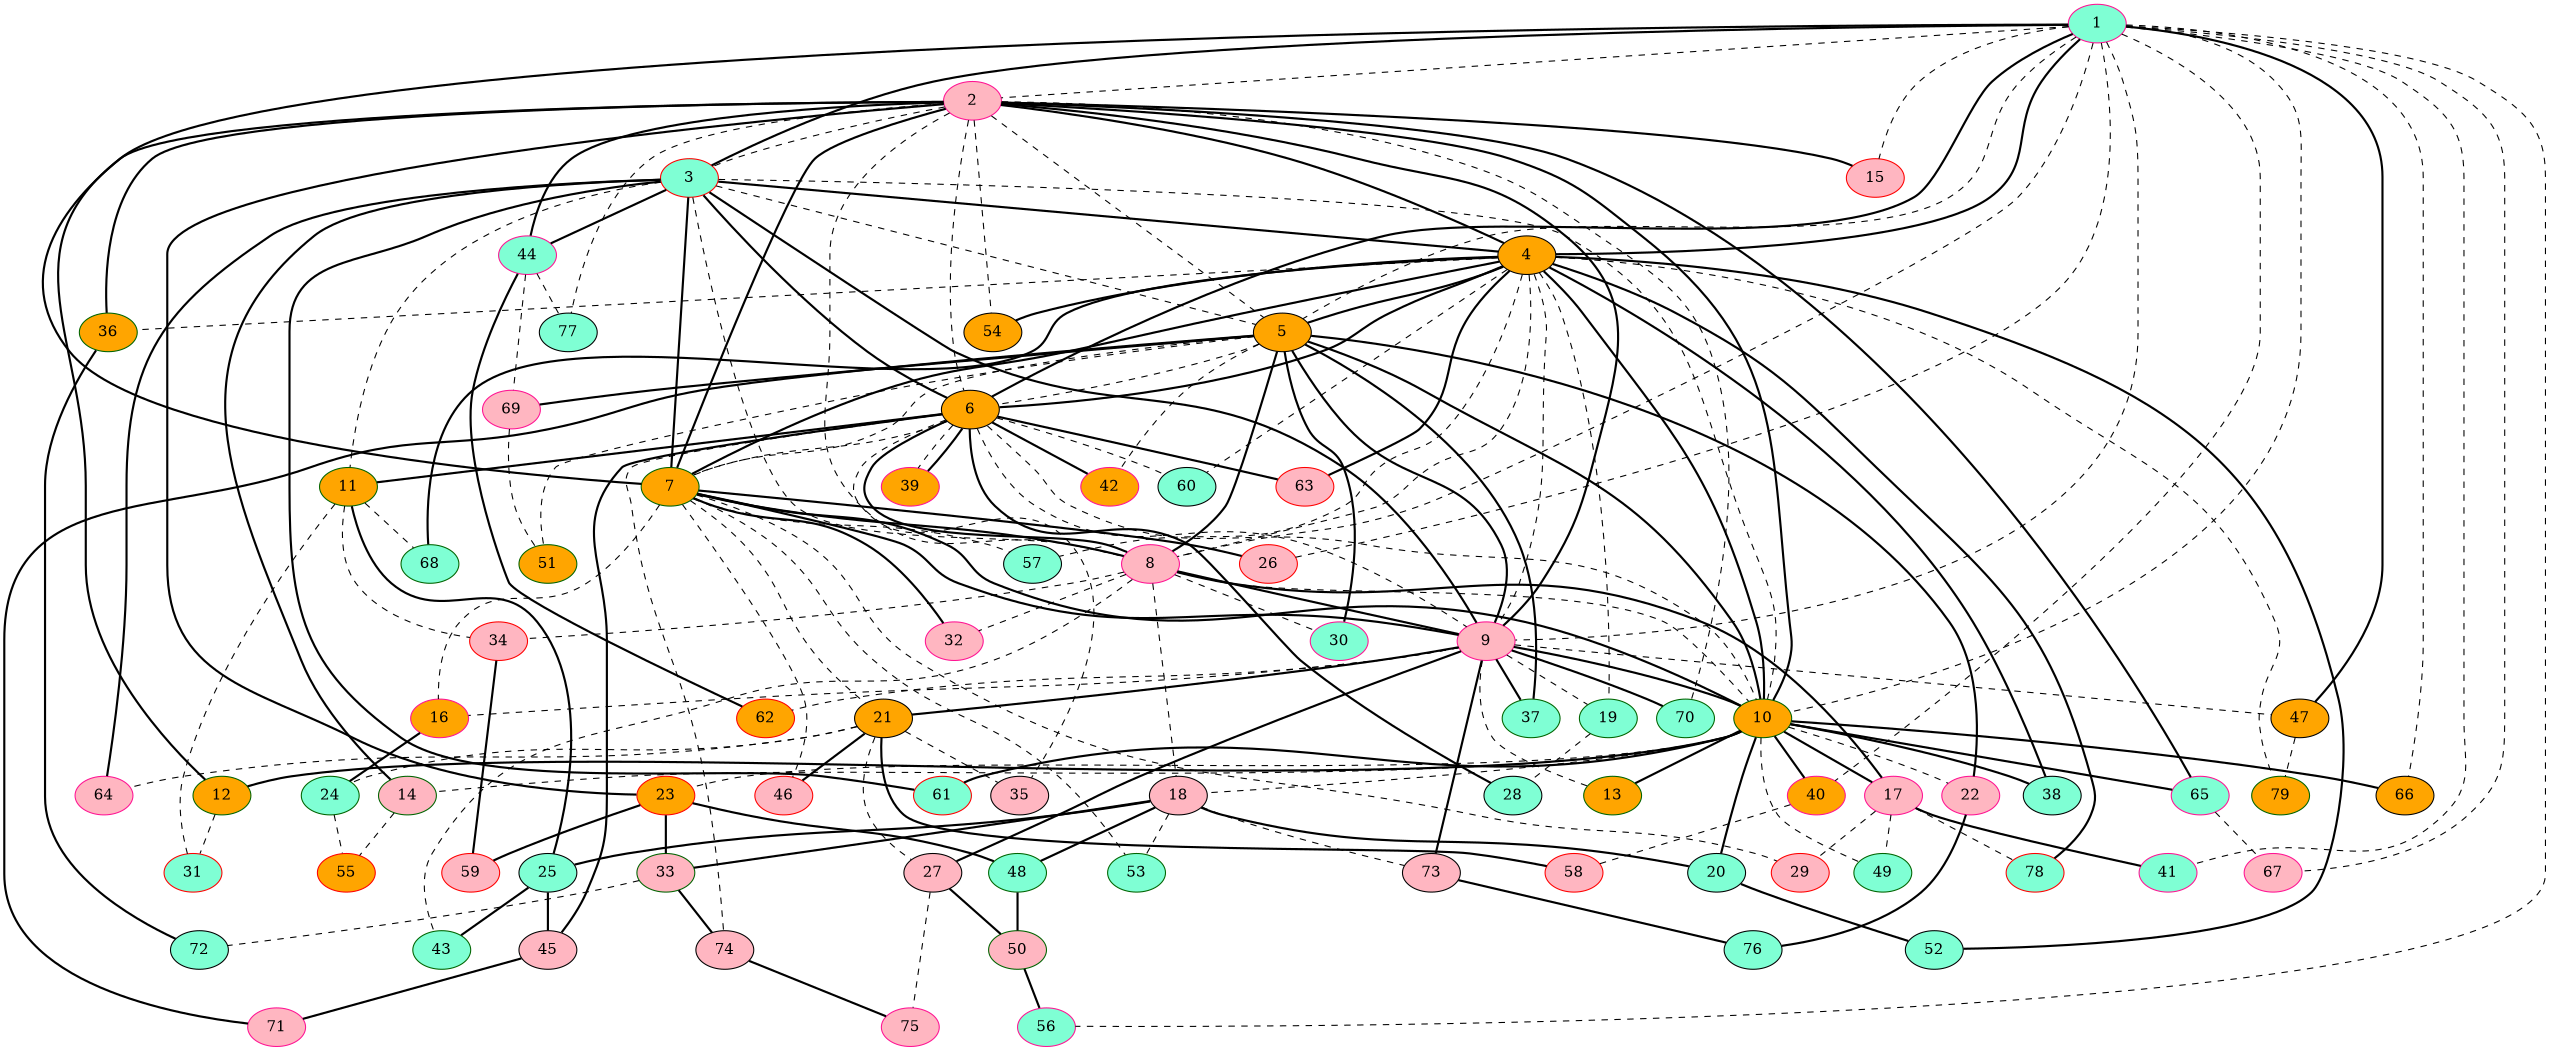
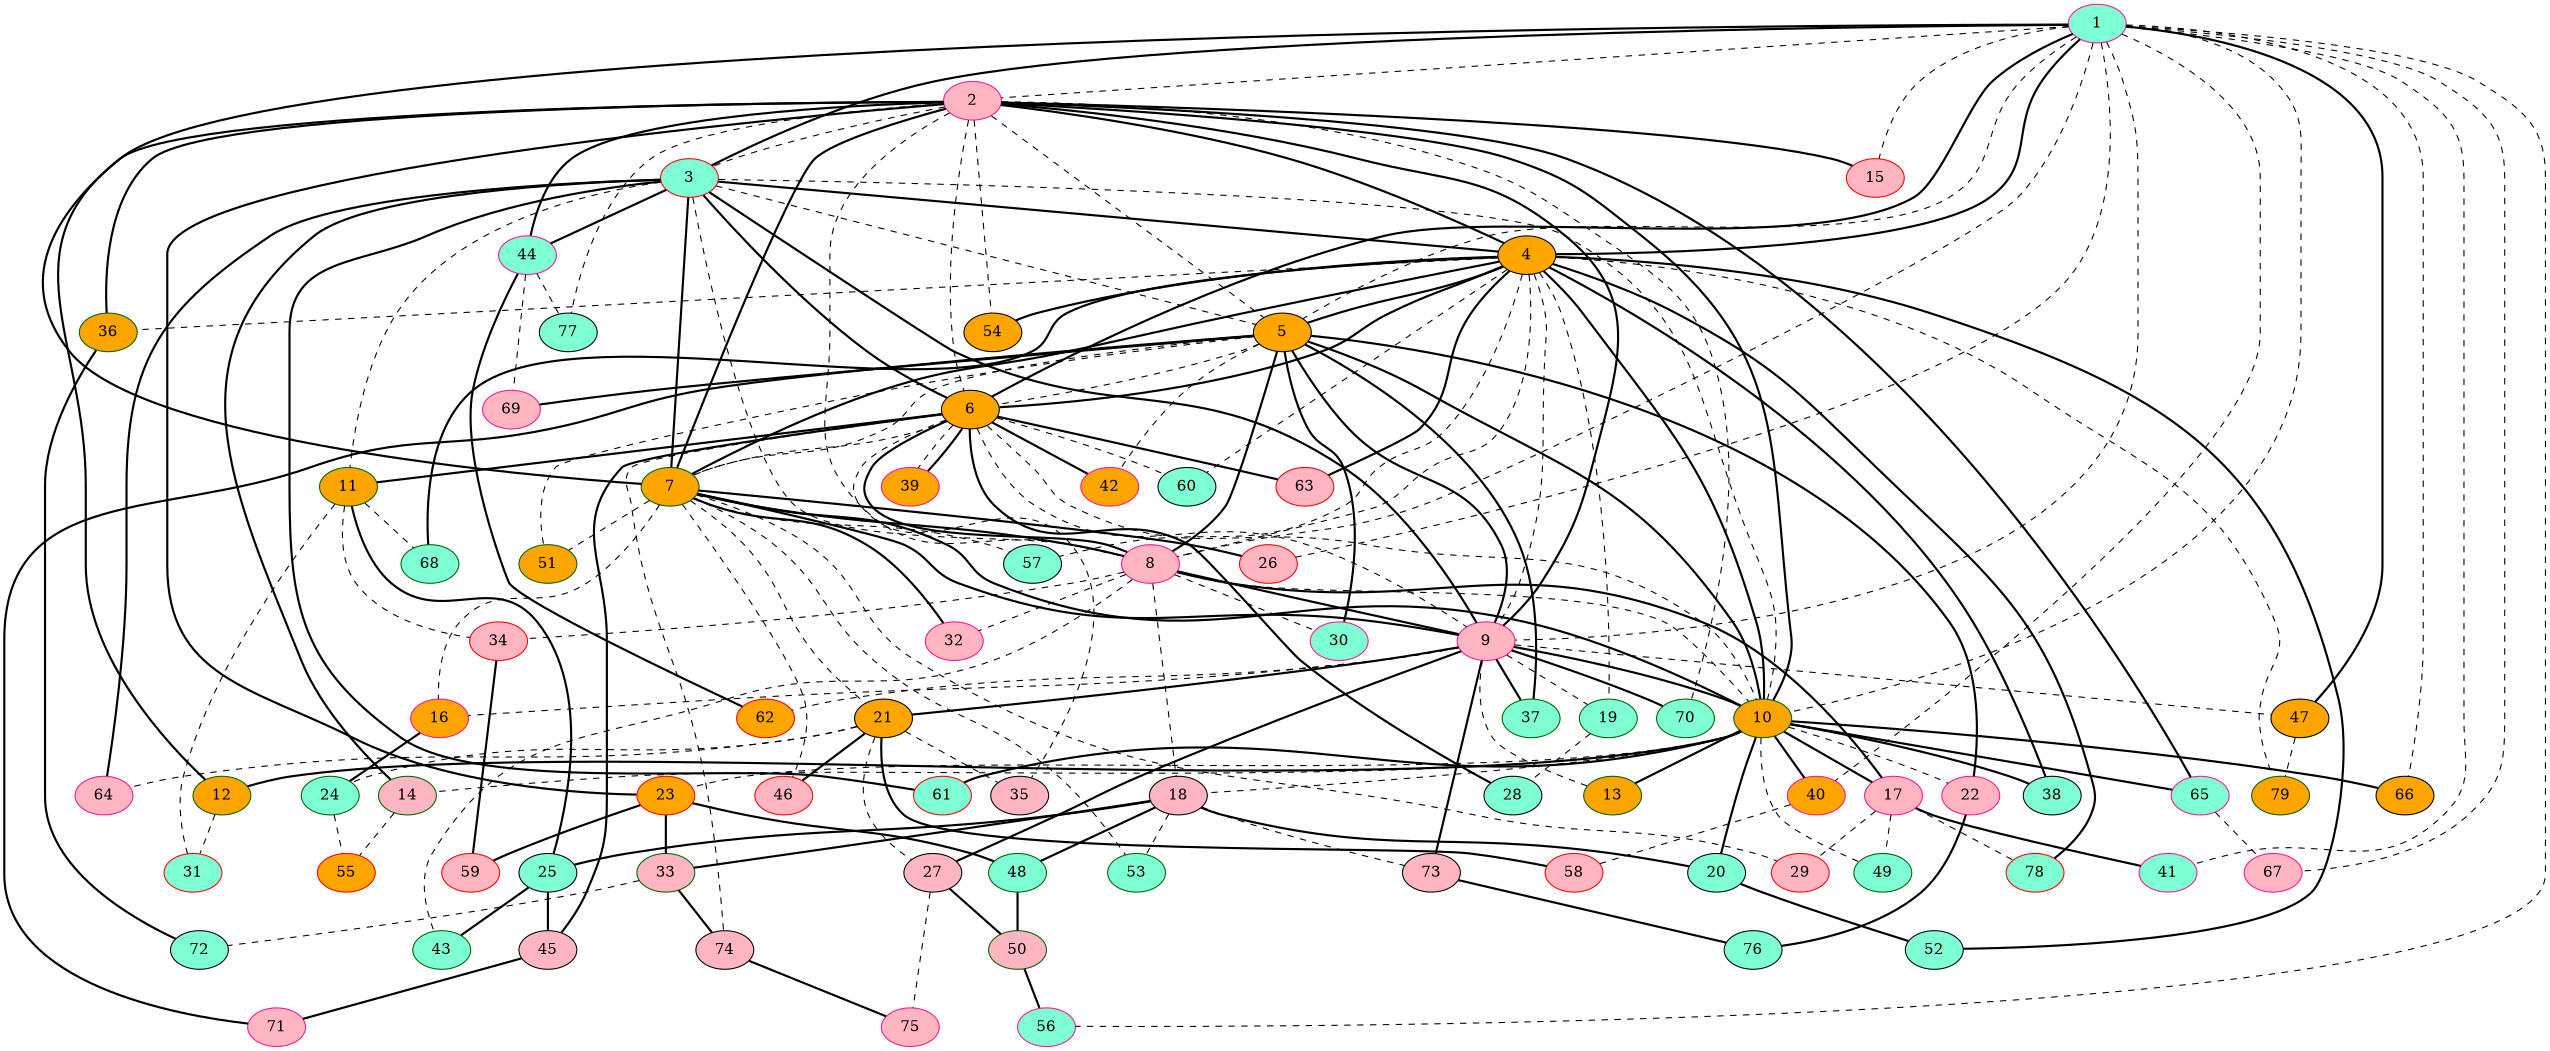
(511, 490) -> (609, 525)
